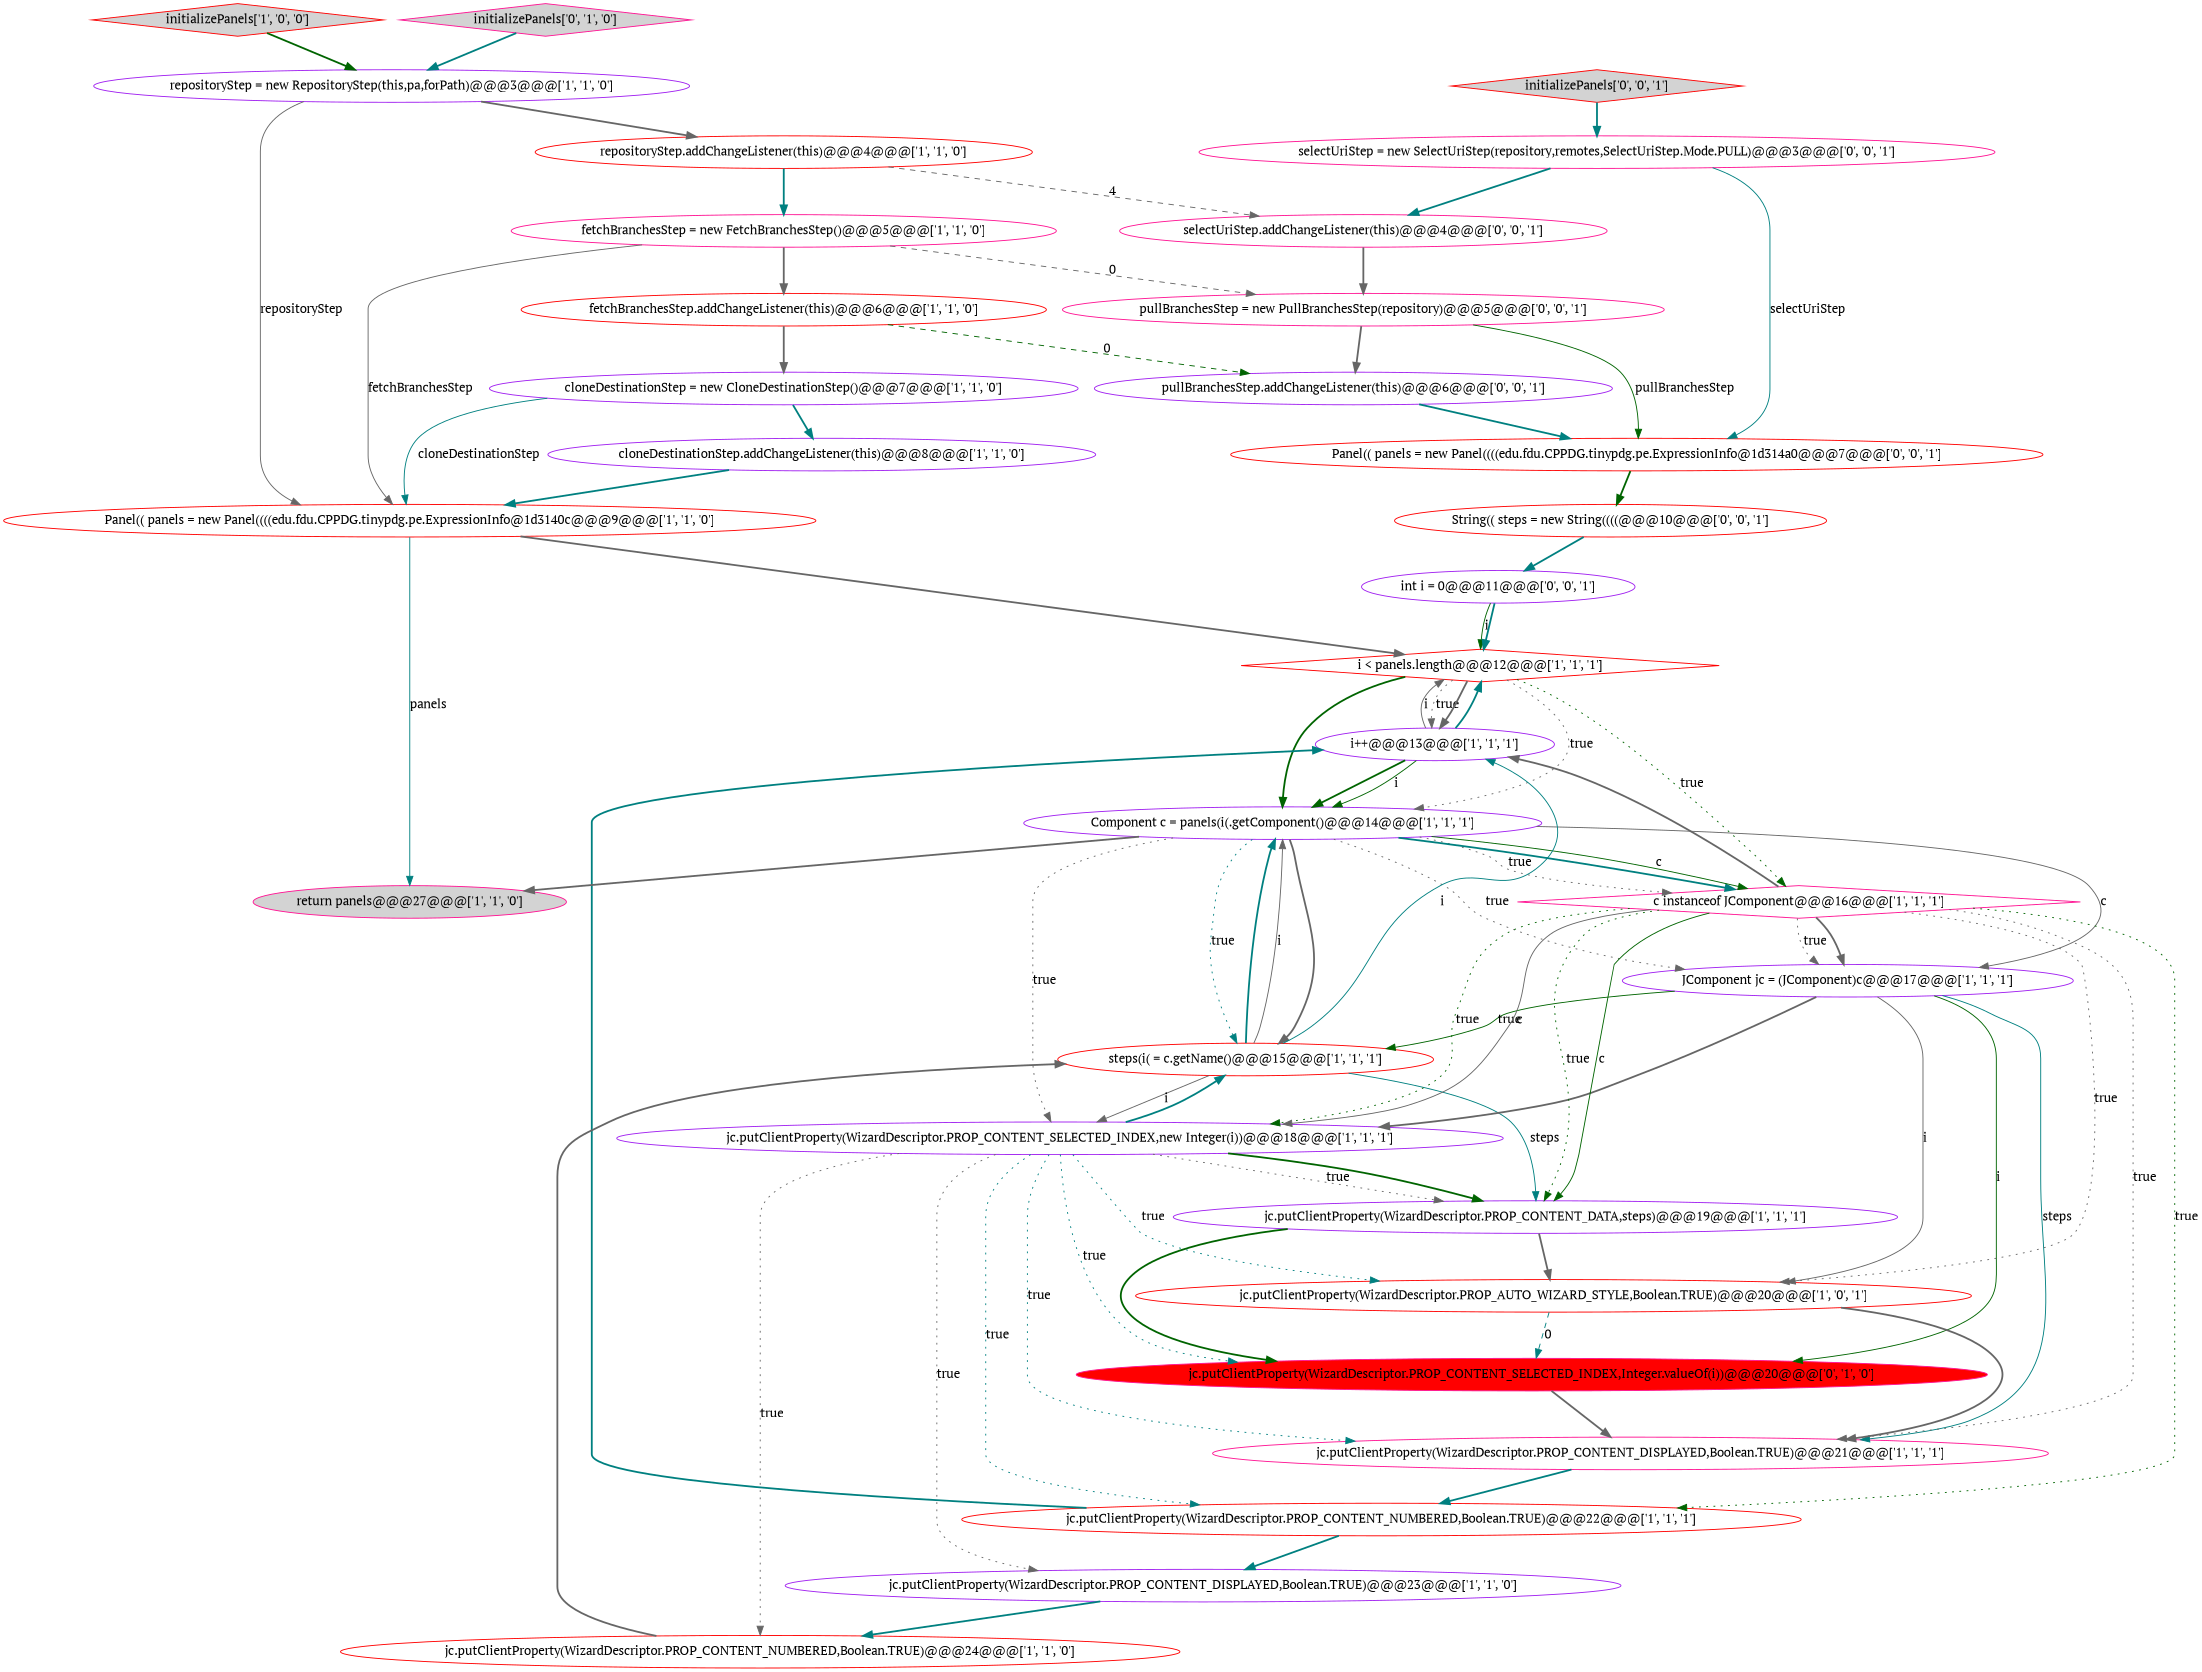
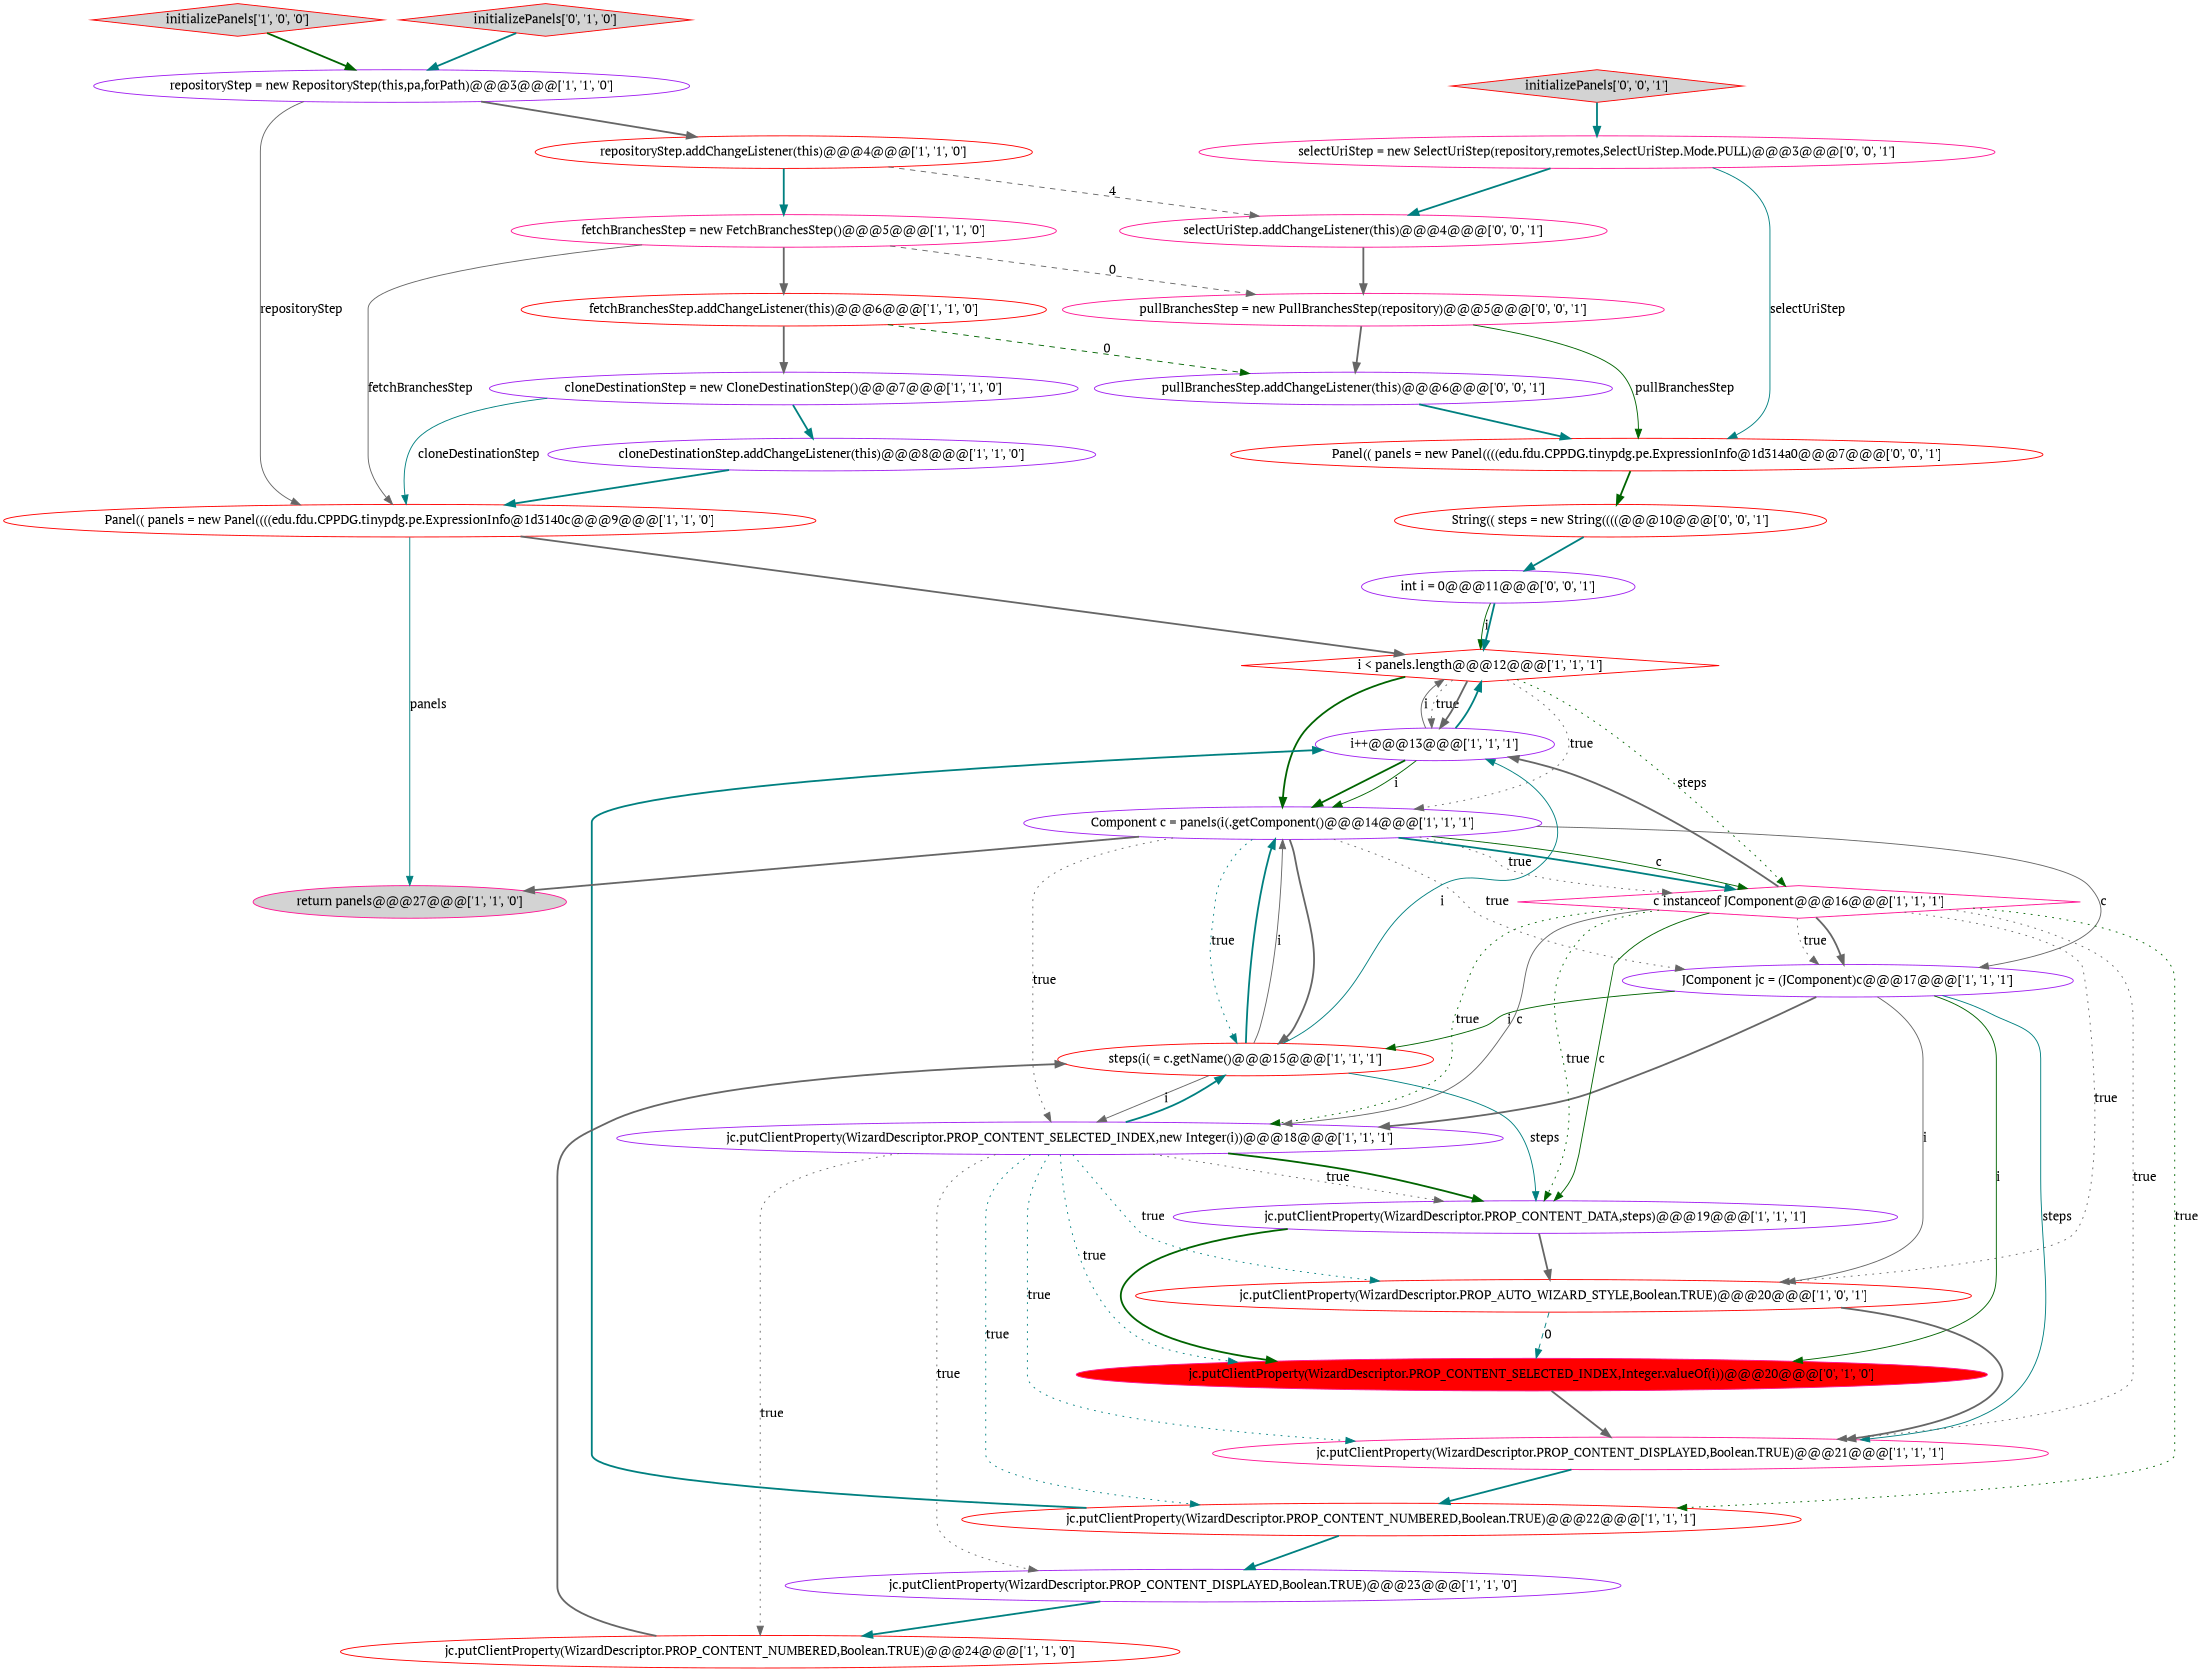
(546, 20) -> (546, 20)
(1692, 784) -> (1692, 784)
(1510, 1020) -> (1510, 1020)
